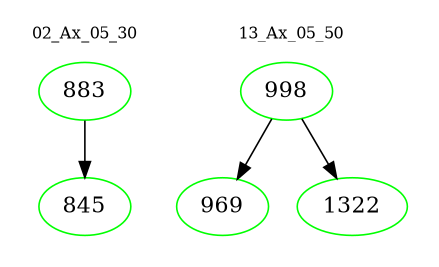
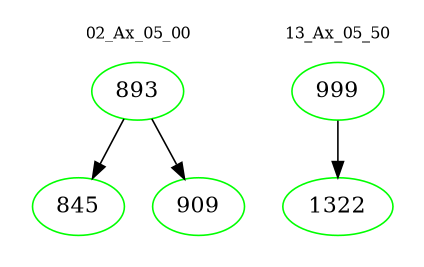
(85, 34) -> (139, 34)
(85, 91) -> (138, 91)
(287, 91) -> (338, 91)
none -> (199, 207)
(223, 207) -> none
